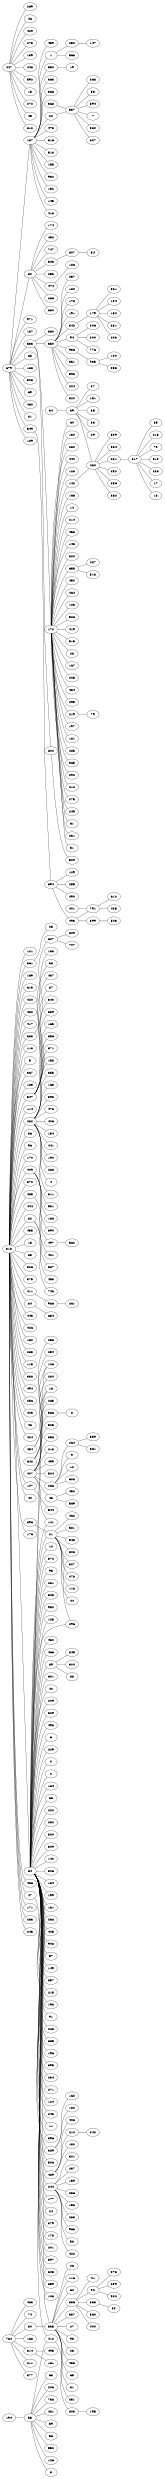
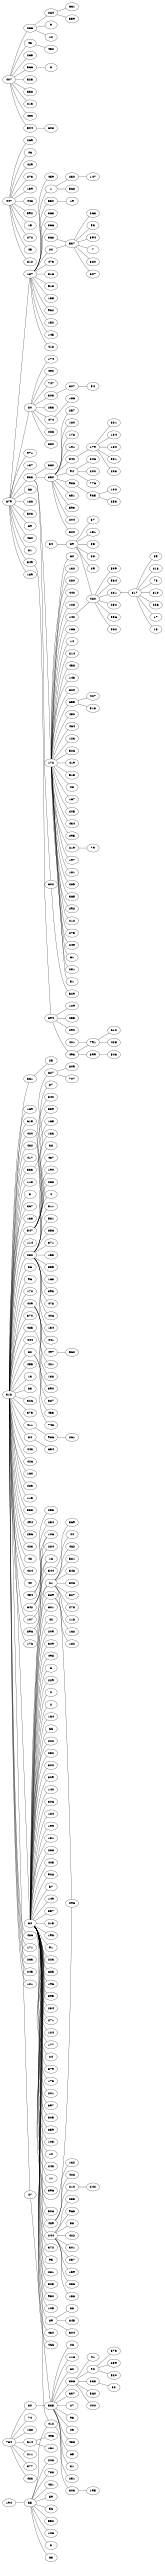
(62, 1483) -> (41, 128)
(61, 1501) -> (62, 1547)
(51, 1522) -> none
